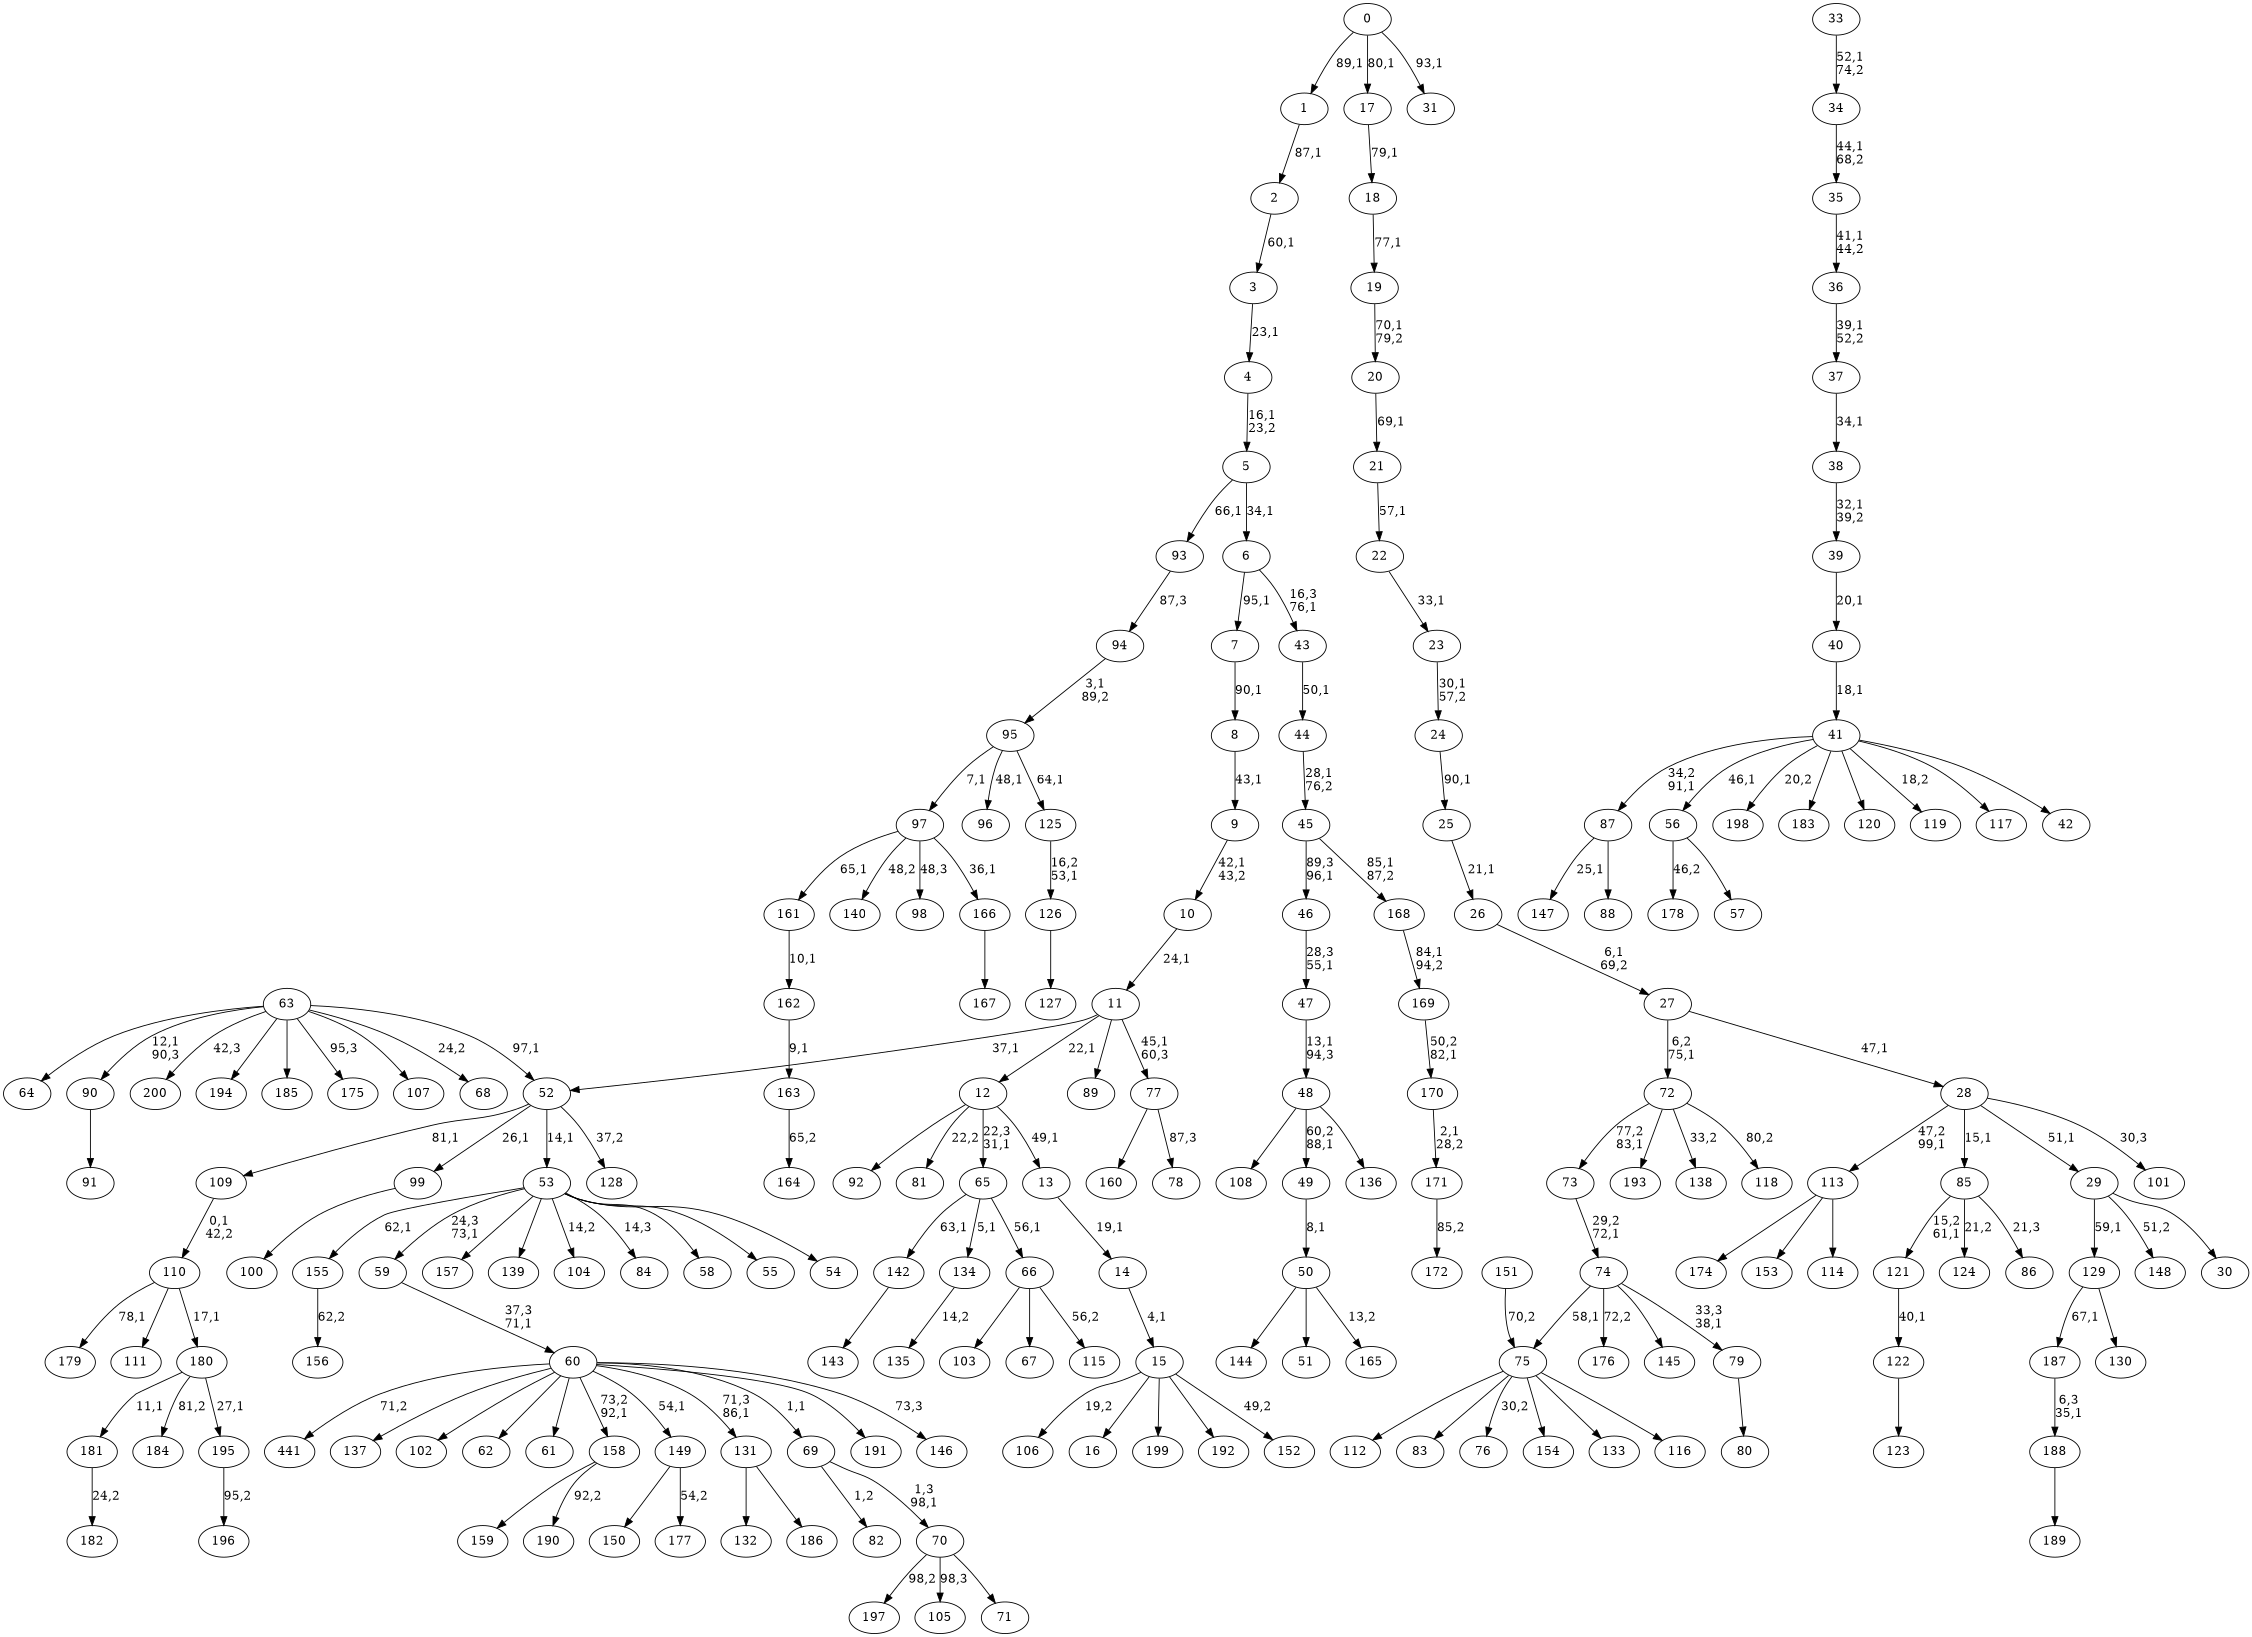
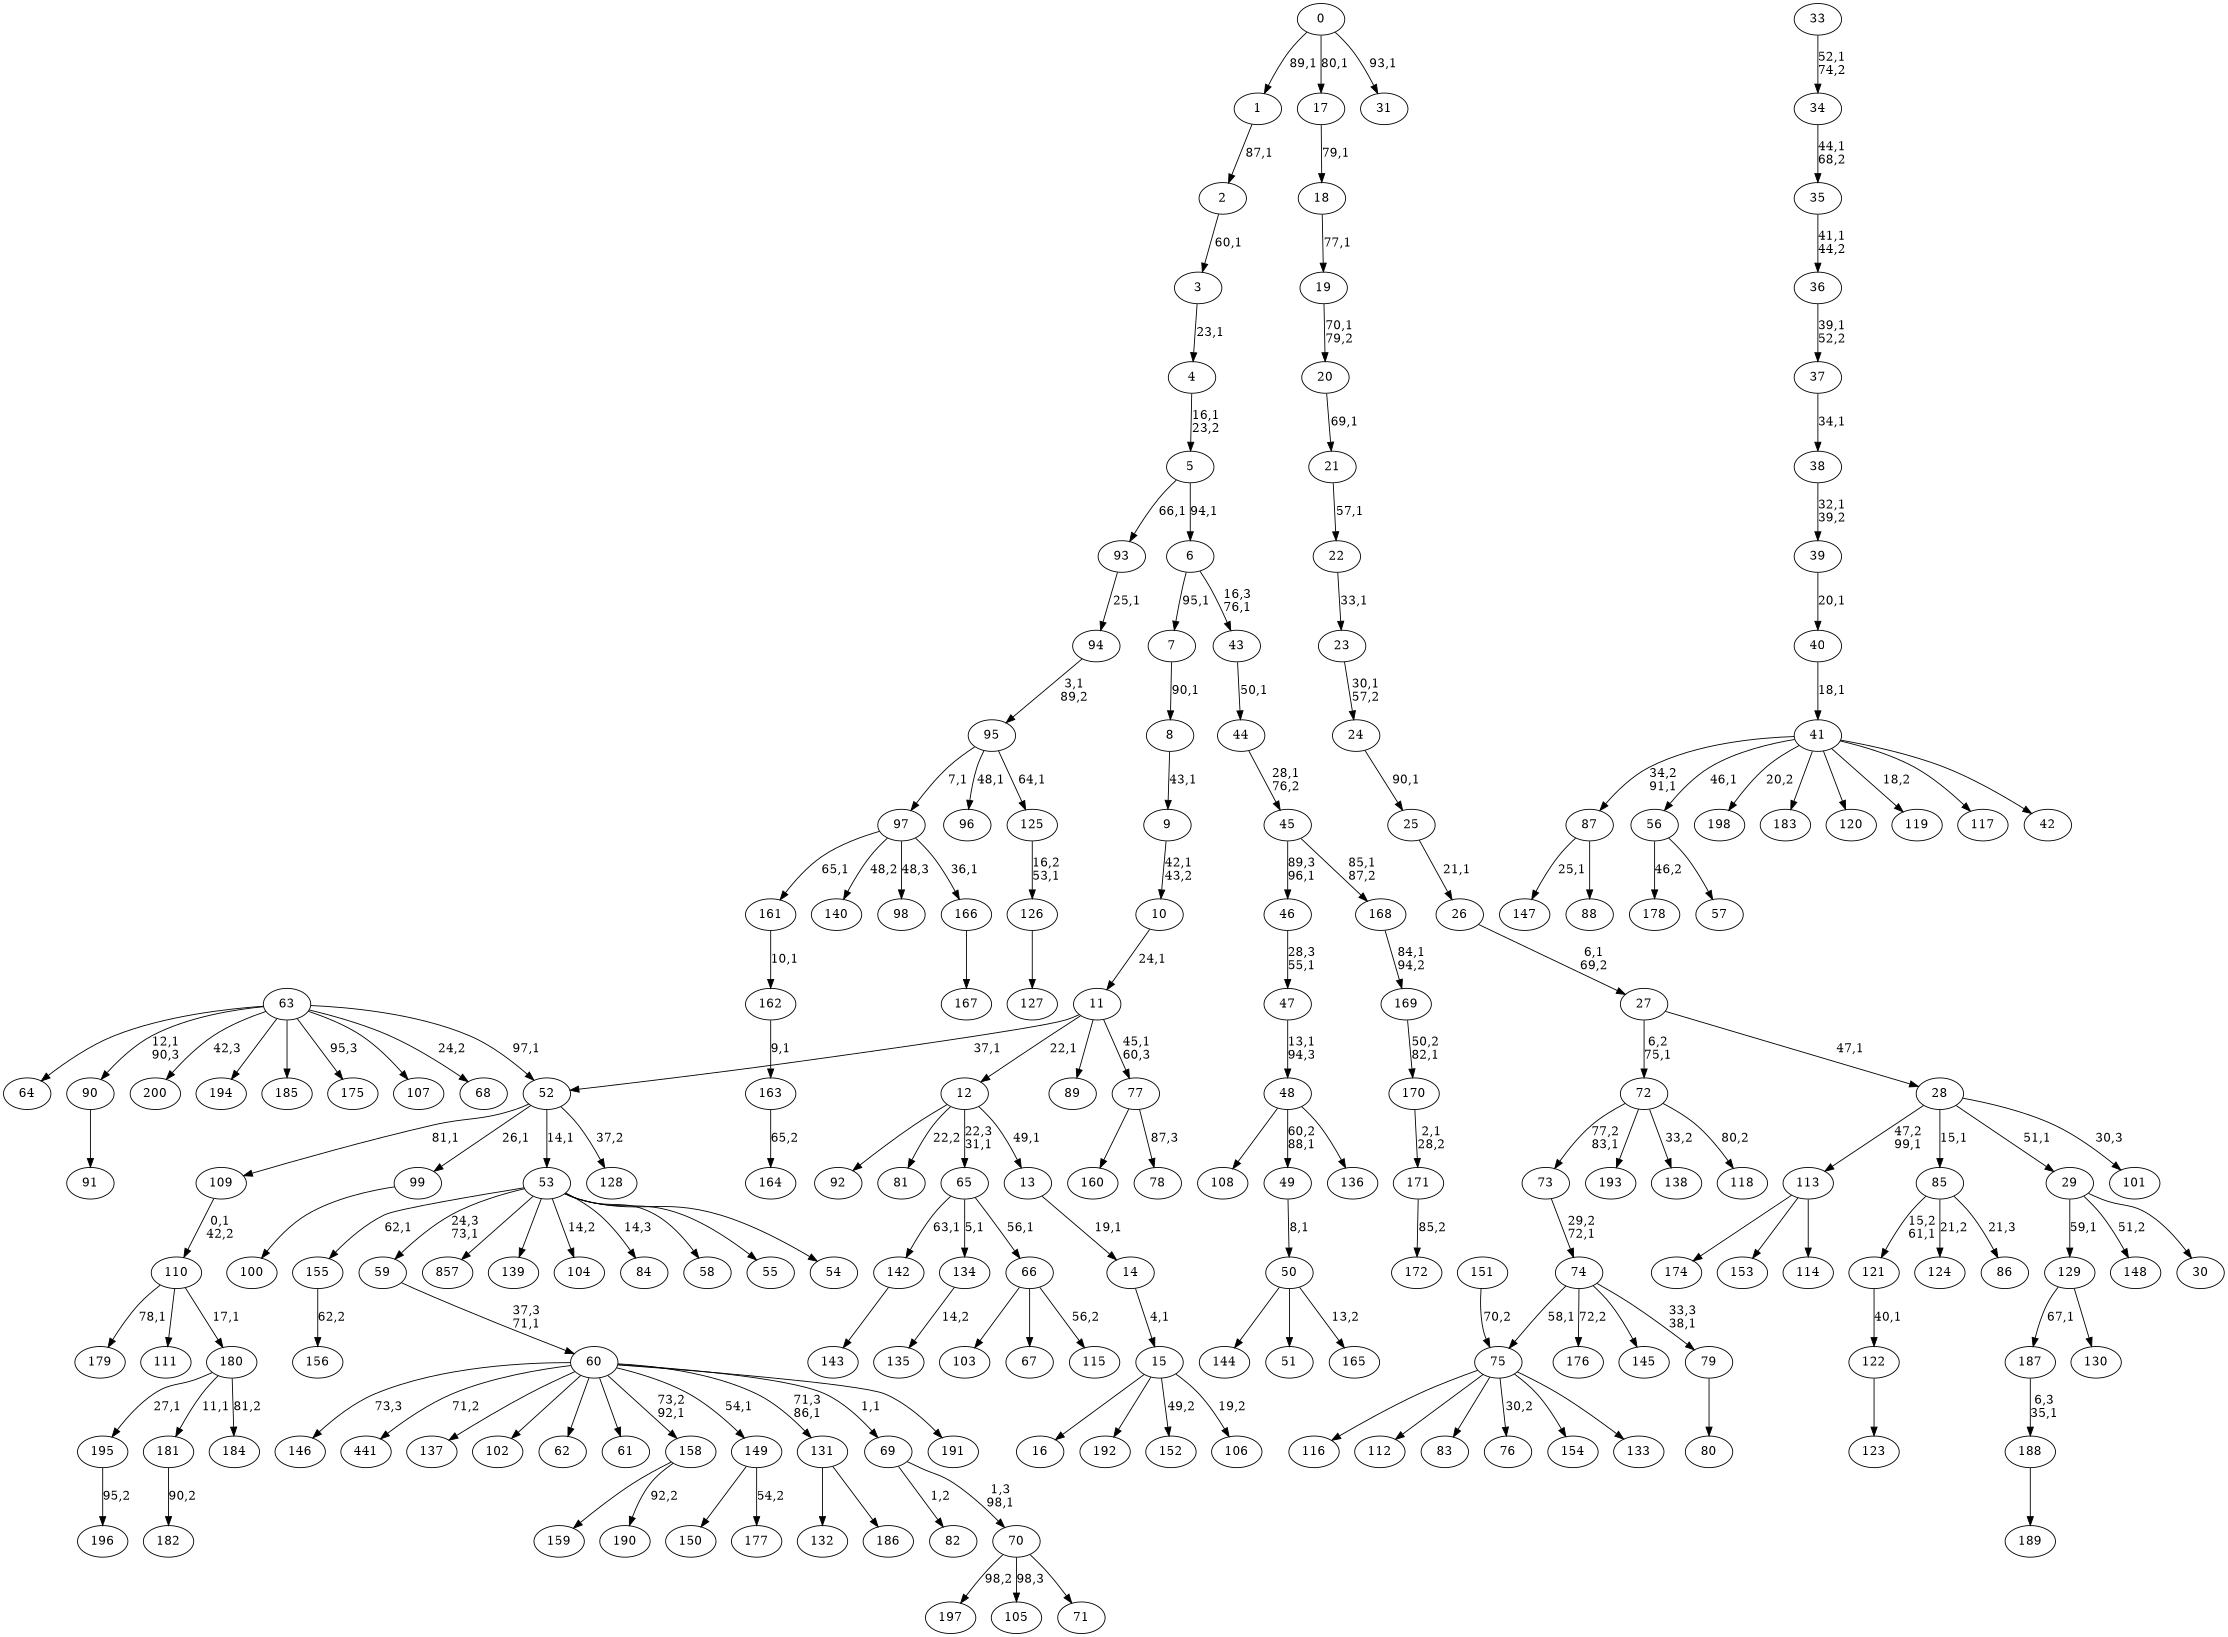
(1260, 512) -> (1204, 512)
(1174, 601) -> (1127, 601)
(448, 1273) -> (448, 1273)
(1158, 1452) -> none
(106, 1497) -> (183, 1497)
